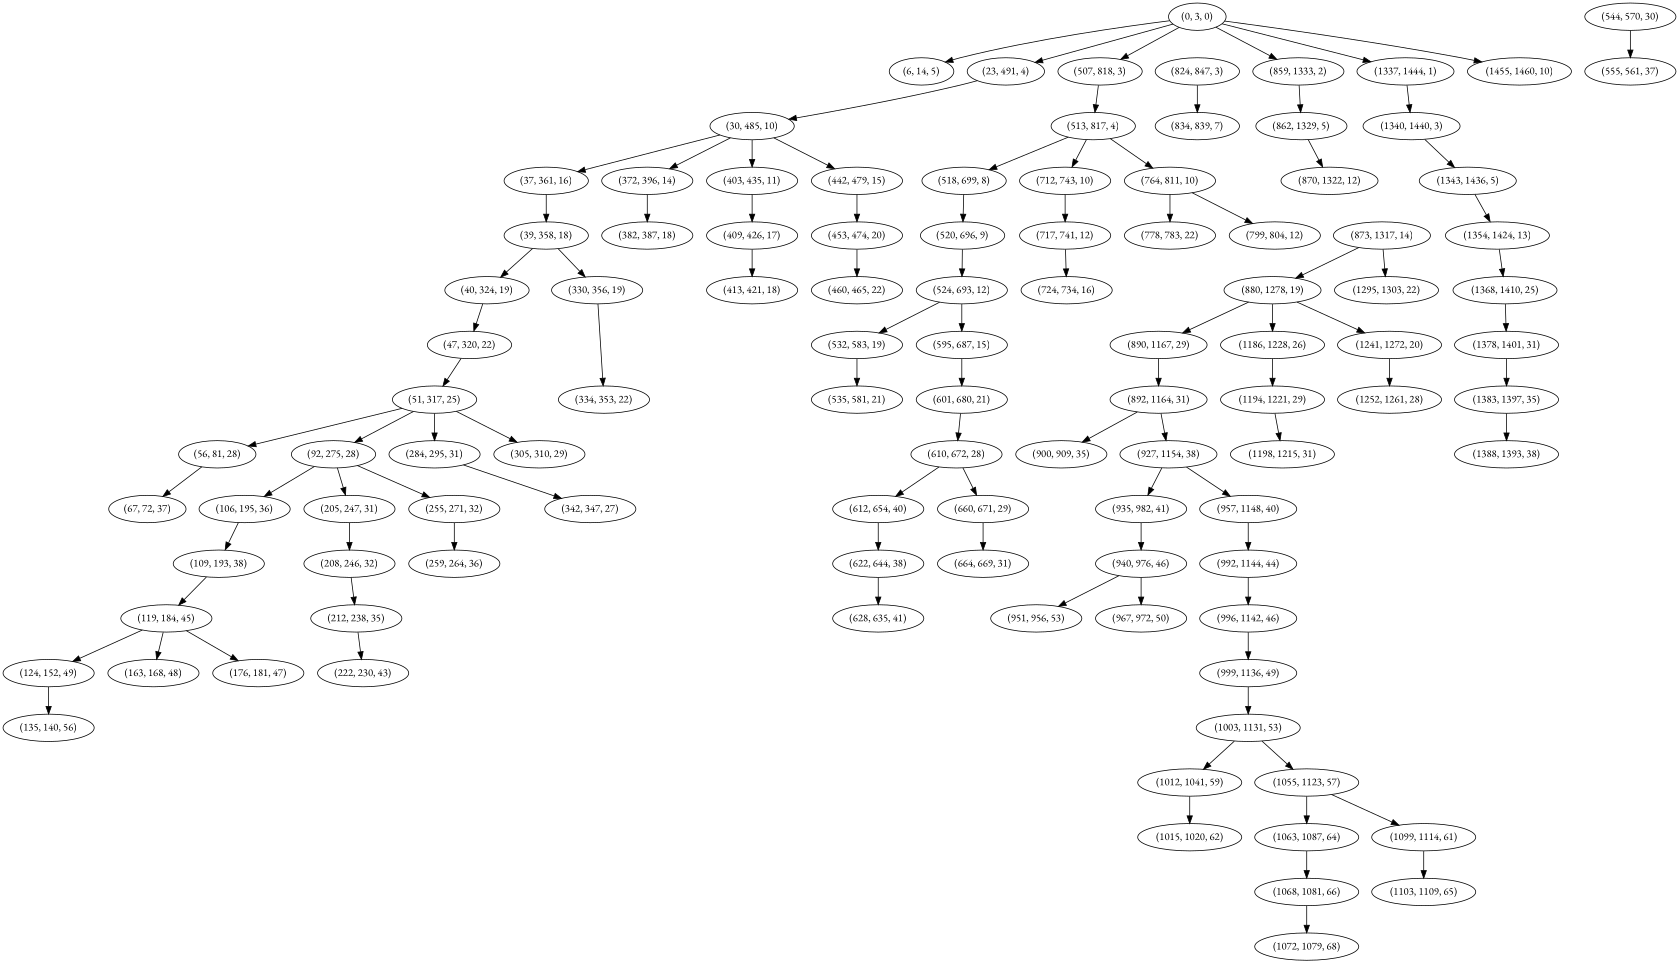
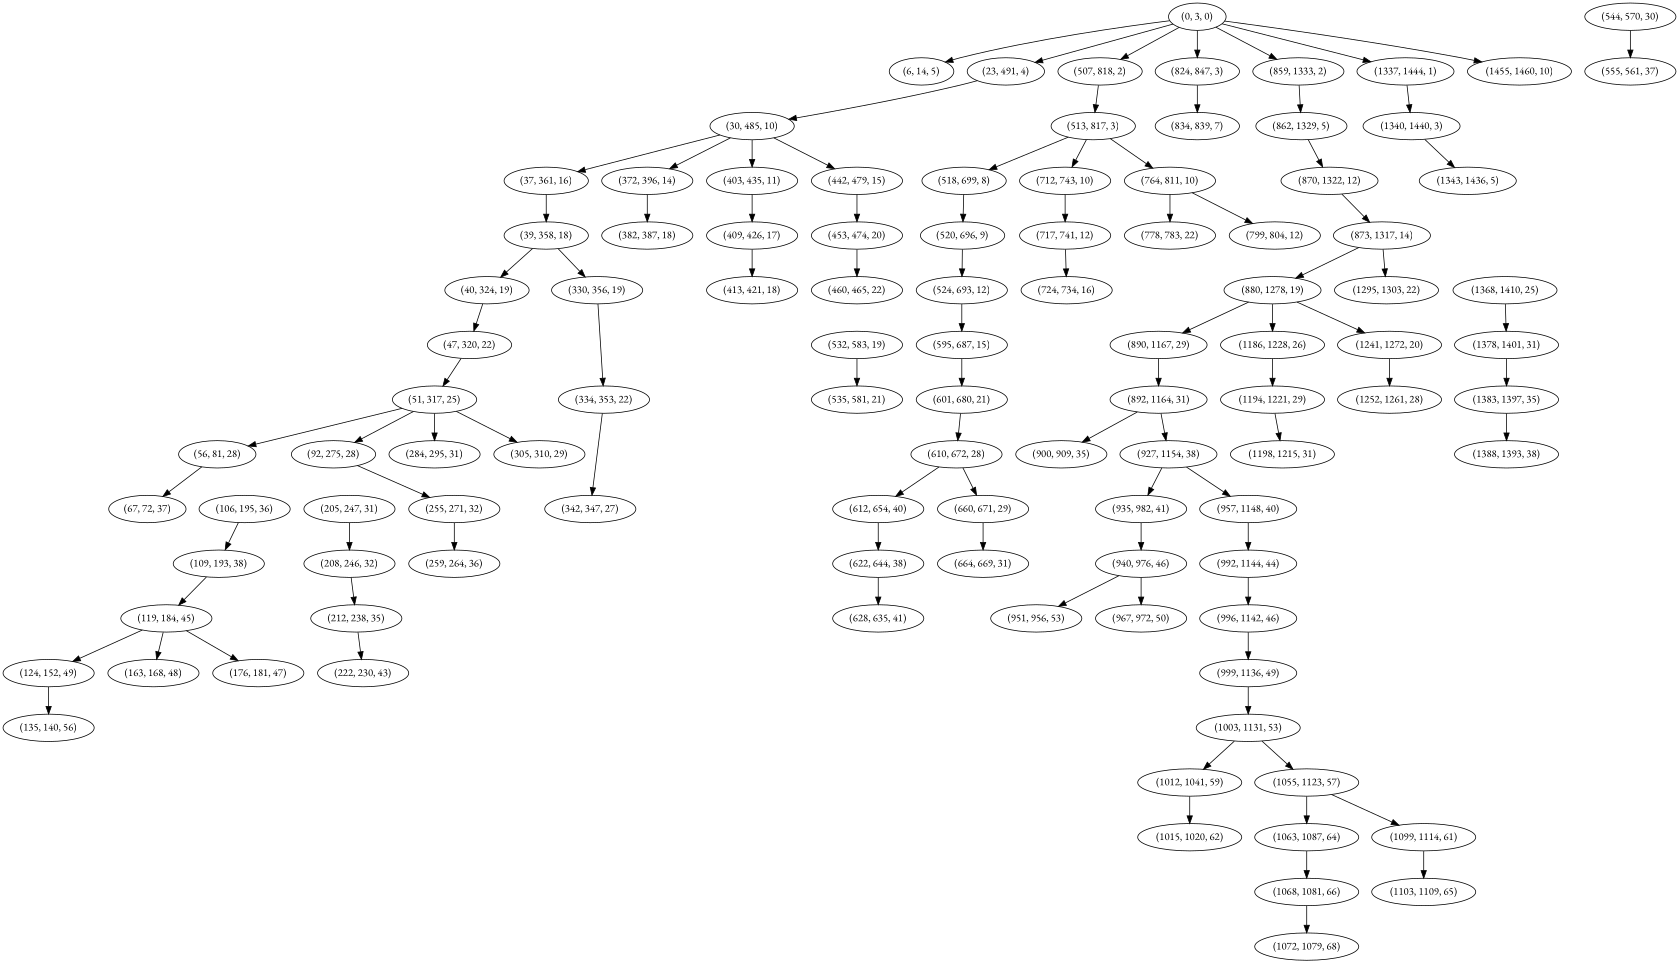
none -> (1197, 40)
(1100, 71) -> (1100, 71)
(1093, 126) -> (1093, 126)
none -> (1353, 205)
(1497, 236) -> none
(913, 316) -> none
(340, 478) -> none
(292, 480) -> none
(509, 480) -> (598, 450)
